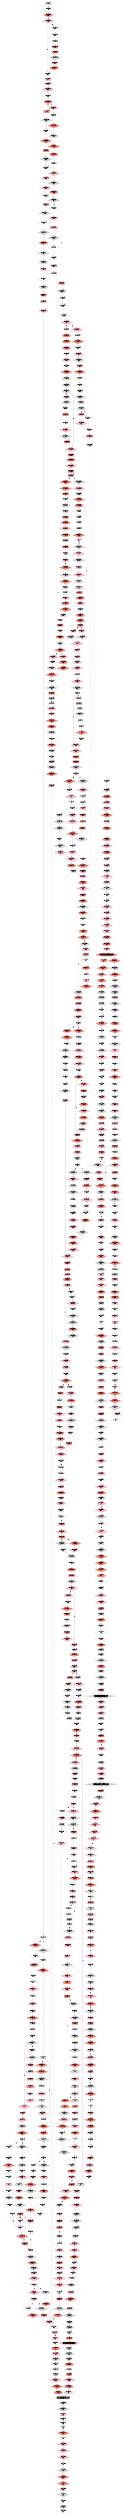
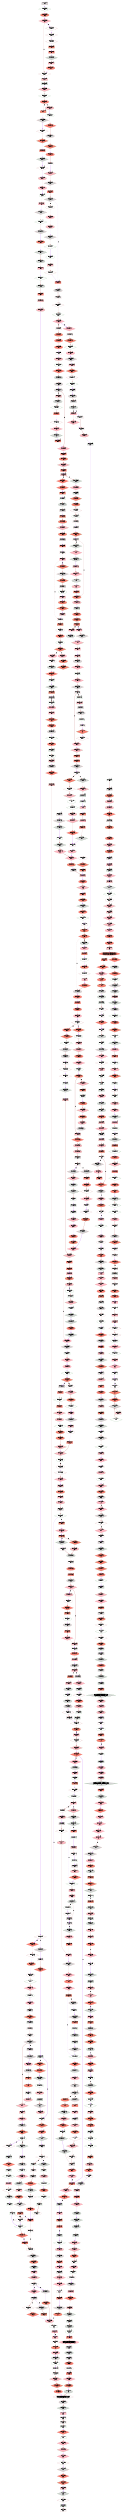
(54, 192) -> (50, 192)
